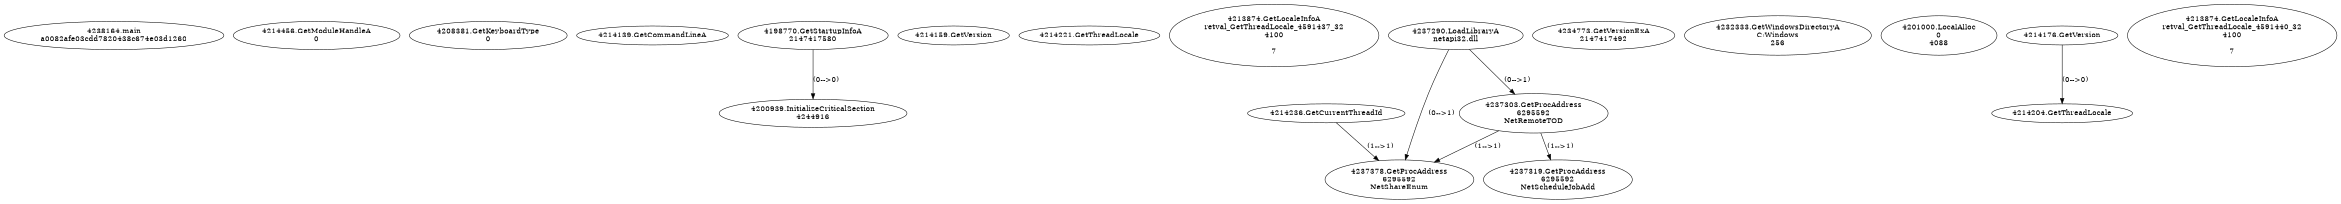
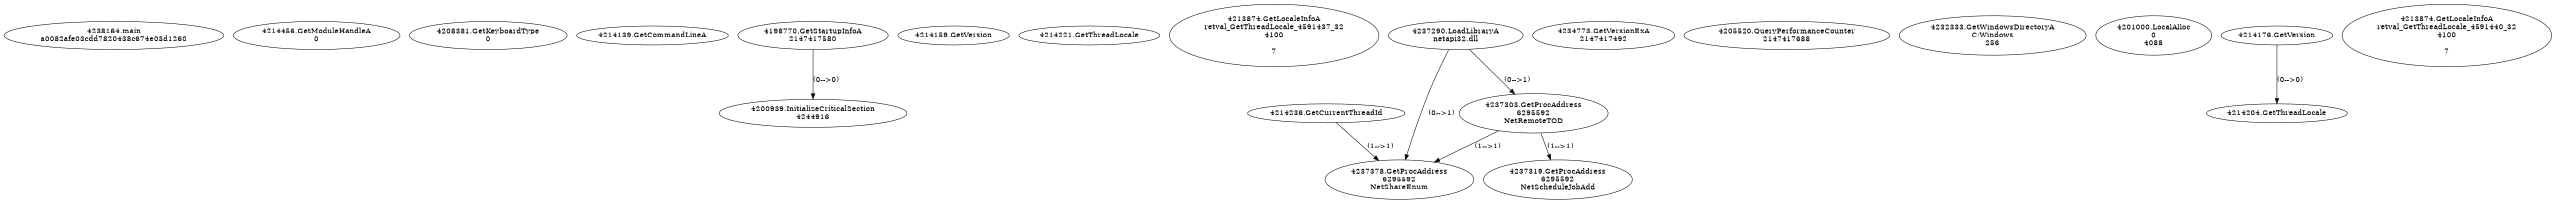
none -> (1787, 35)
